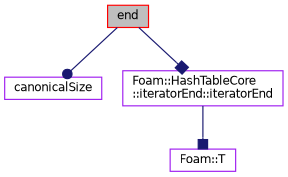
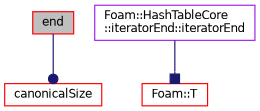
(158, 45) -> none
(53, 88) -> (53, 95)
(203, 160) -> (175, 95)
